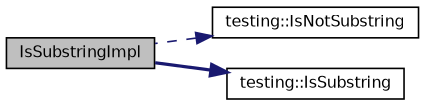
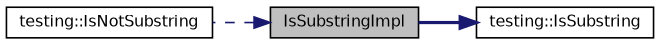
(176, 41) -> (233, 23)
